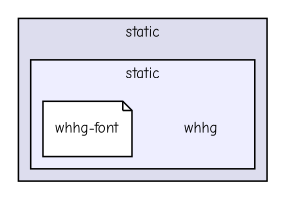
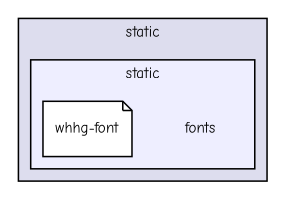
(201, 129) -> (201, 129)
